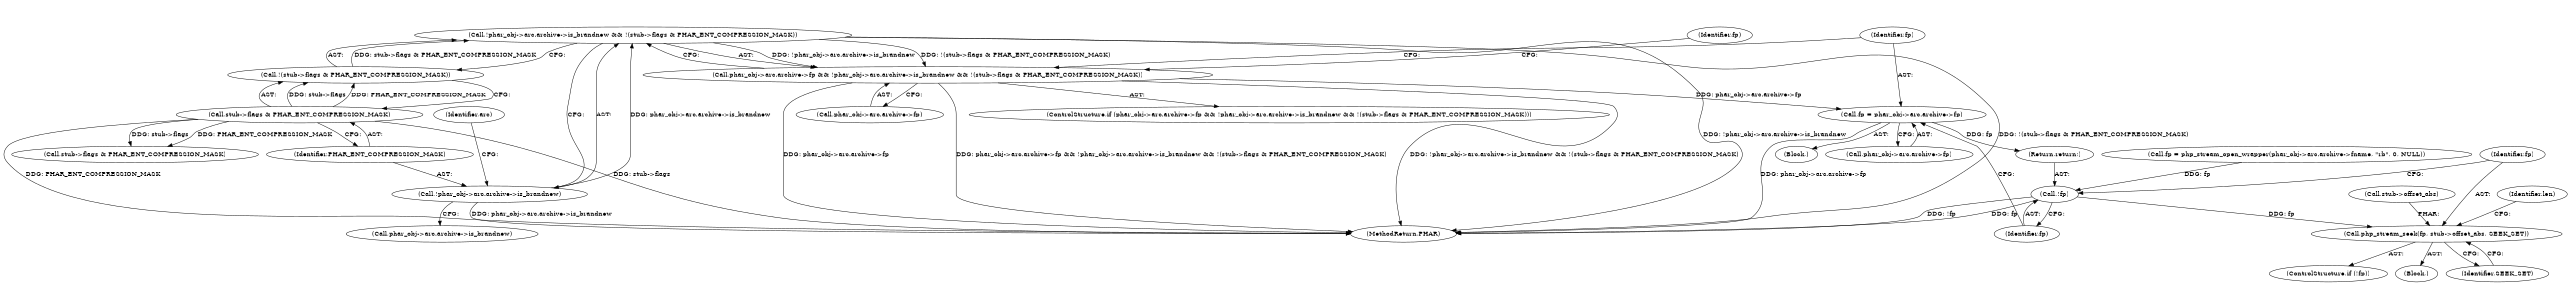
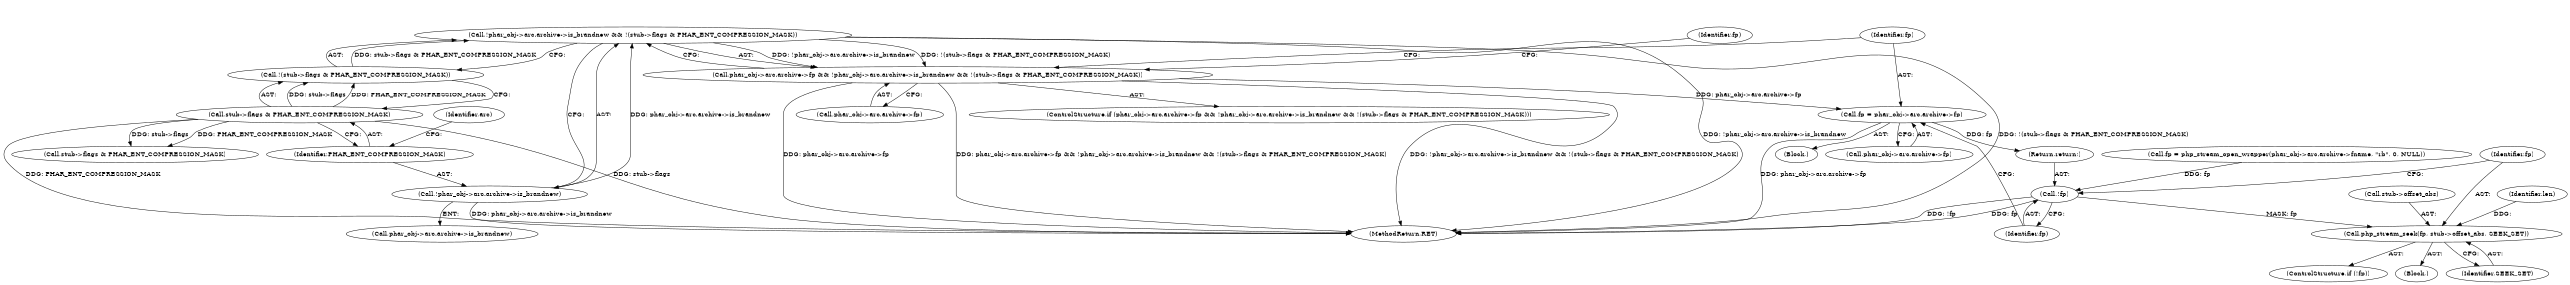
(479, 152) -> (423, 133)
(452, 214) -> (452, 214)
(2282, 214) -> (2282, 214)
(2430, 214) -> (2430, 214)
(2504, 214) -> (2504, 214)
(1404, 234) -> (1404, 234)
(2497, 254) -> (2497, 254)
